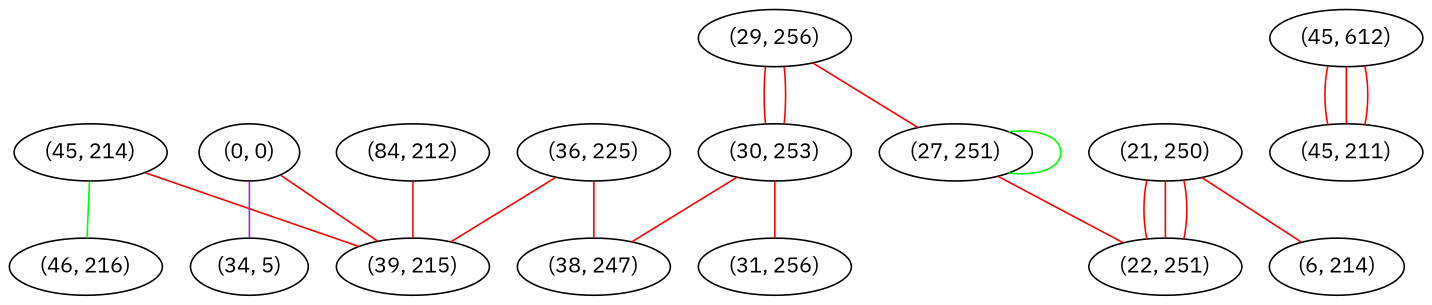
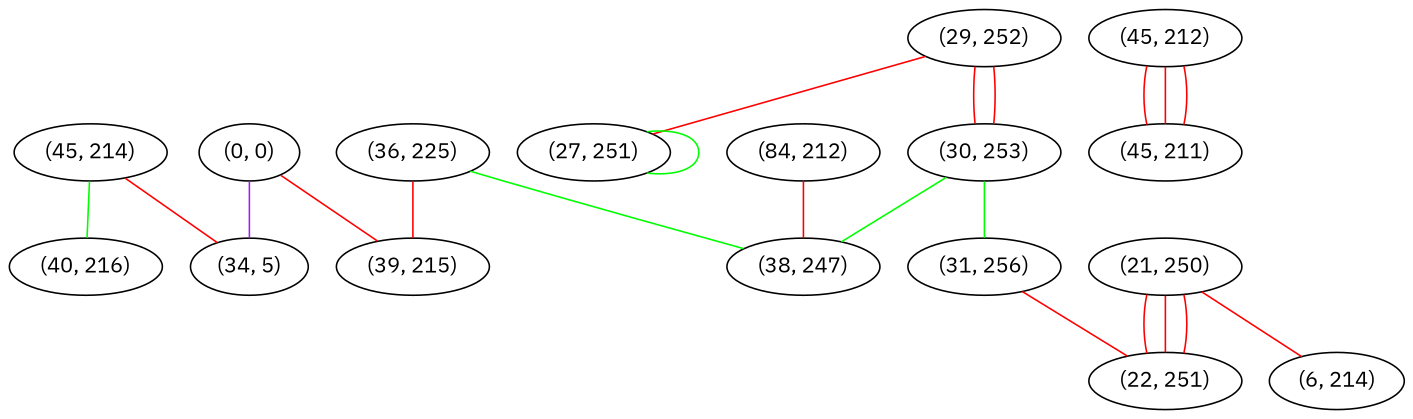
(775, 38) -> (984, 38)
(1346, 38) -> (1165, 38)
(413, 210) -> (803, 210)
(594, 210) -> (607, 210)
(684, 210) -> (894, 210)
(775, 210) -> (984, 210)
(1061, 210) -> (1075, 324)
(263, 213) -> (171, 210)
(86, 267) -> (86, 267)
